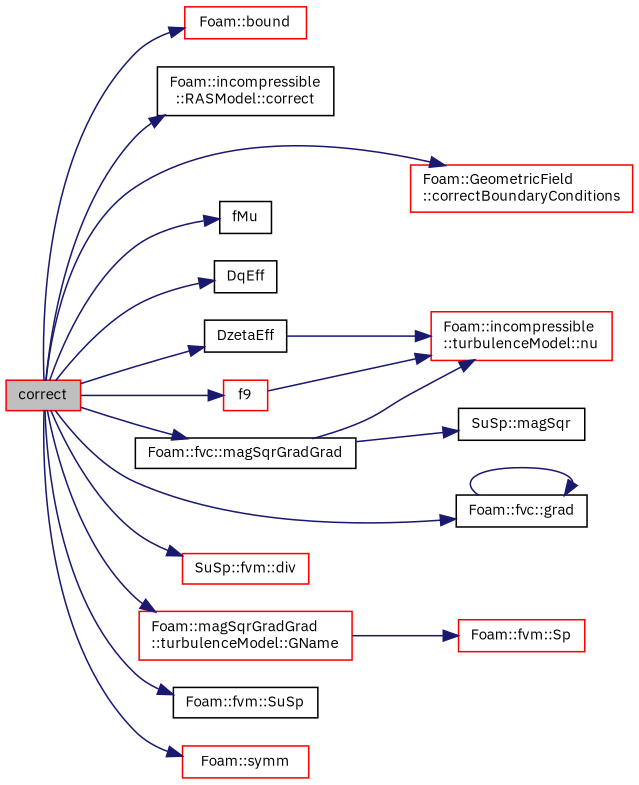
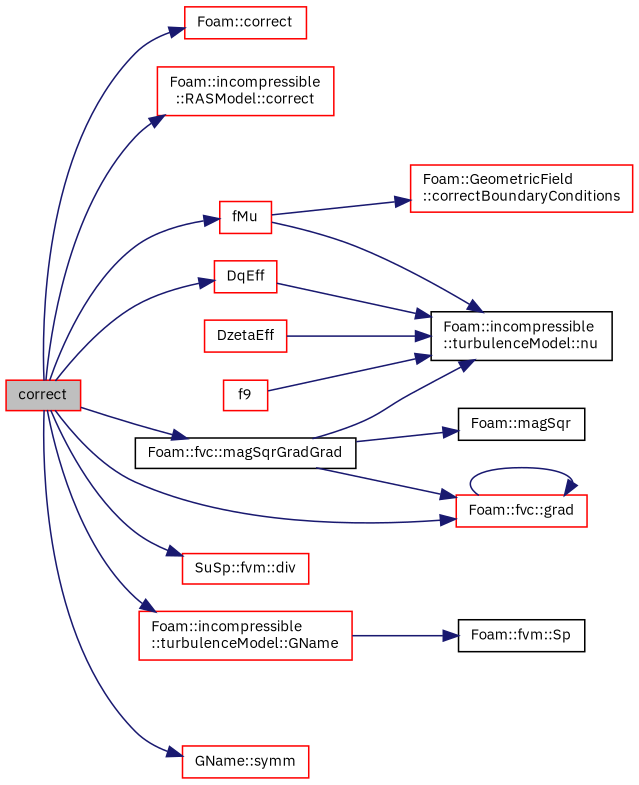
(246, 23) -> (246, 23)
(246, 91) -> (246, 91)
(172, 168) -> (333, 208)
(246, 217) -> (246, 217)
none -> (374, 254)
(246, 277) -> (246, 277)
none -> (346, 298)
(246, 336) -> (246, 336)
(522, 336) -> (522, 336)
(135, 367) -> none
(144, 395) -> none
(522, 424) -> (522, 424)
none -> (378, 481)
(522, 511) -> (522, 511)
(246, 636) -> (246, 636)
(522, 636) -> (522, 636)
(246, 703) -> none
(246, 762) -> (246, 762)
